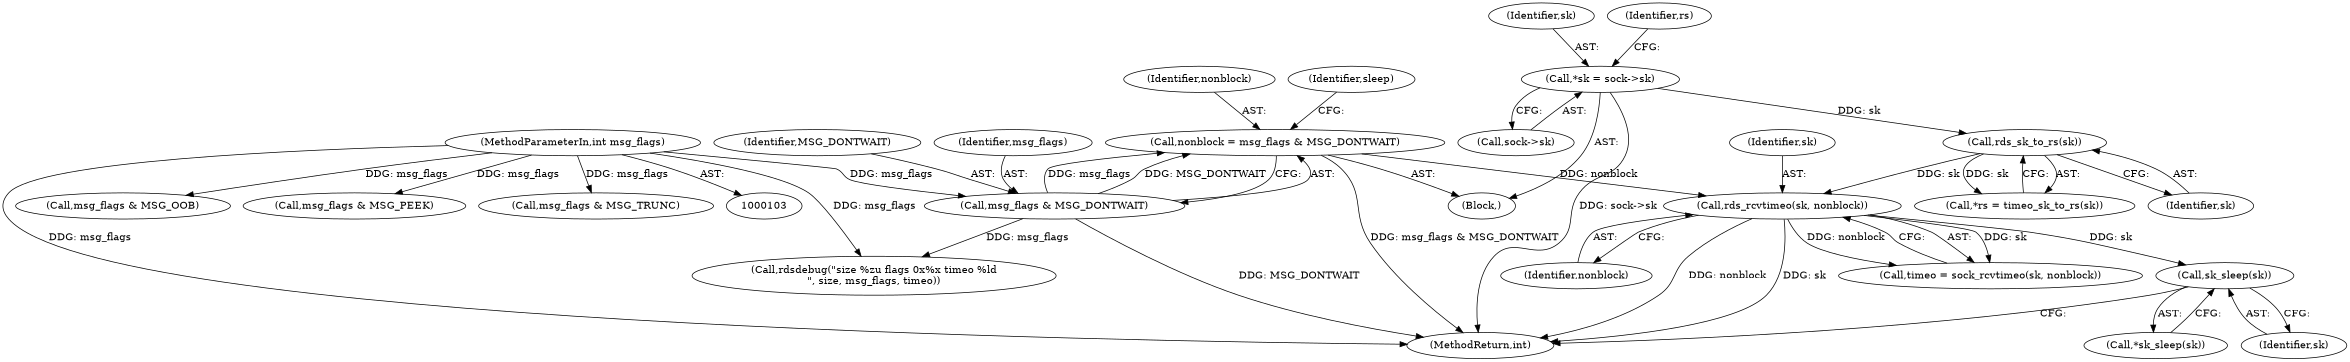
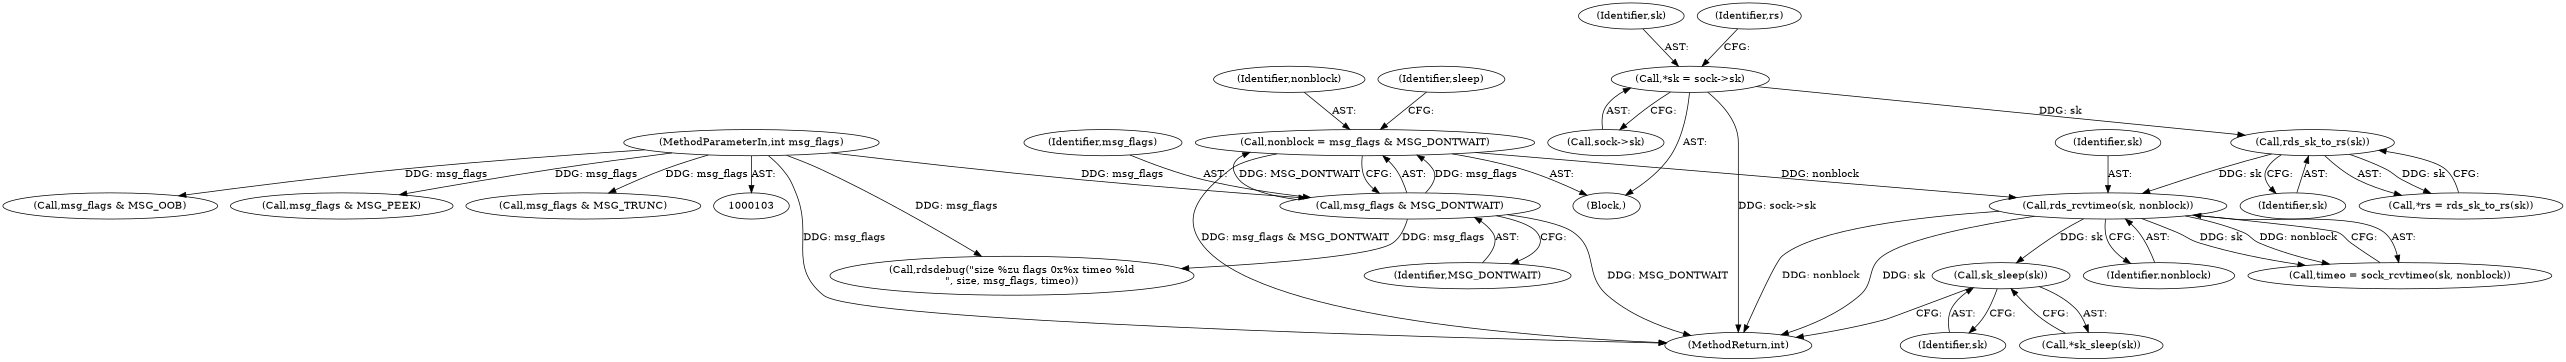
(2025, 206) -> (2461, 206)
none -> (1536, 231)
